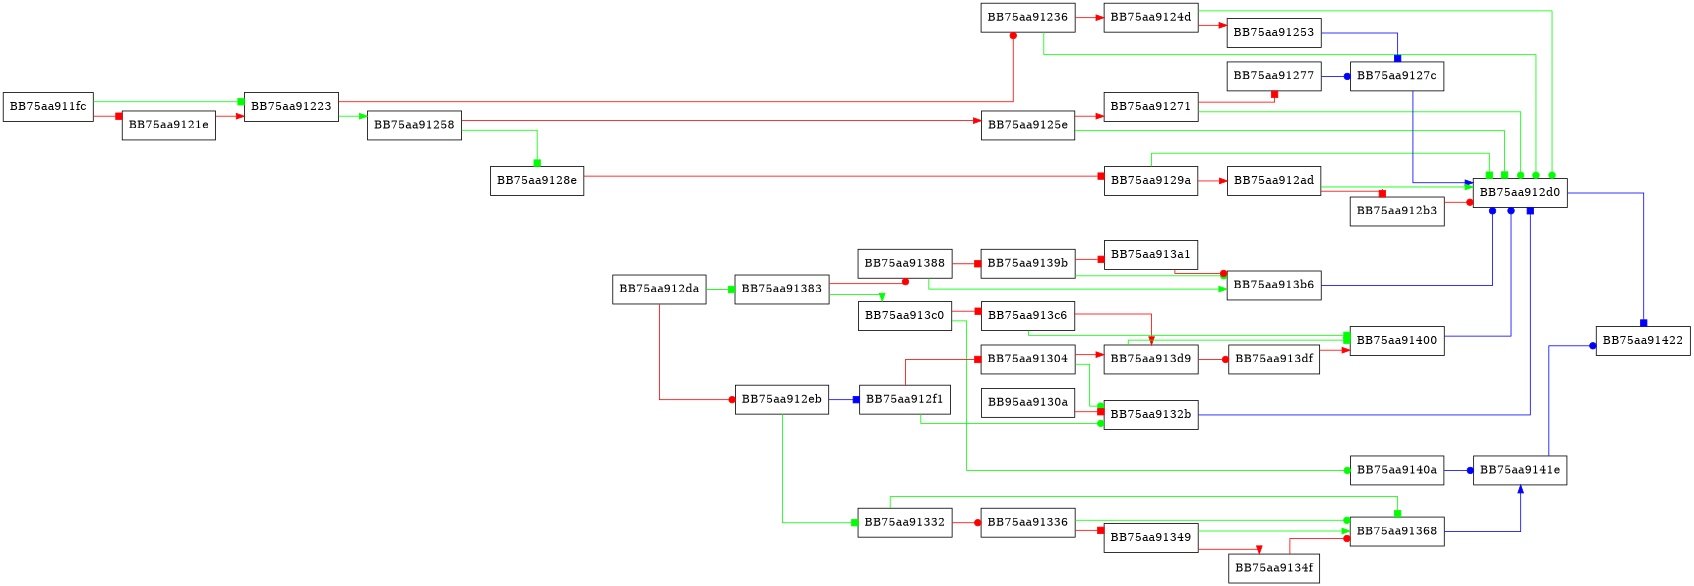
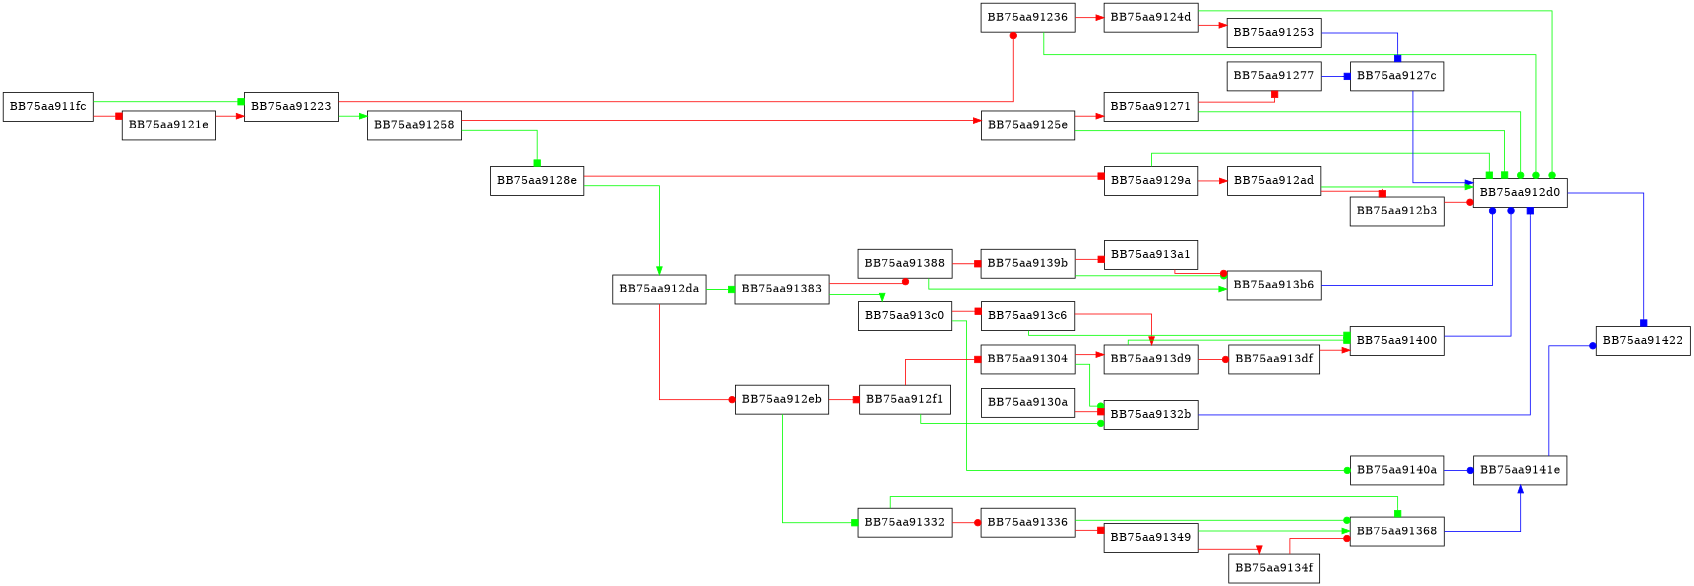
(1333, 76) -> (1333, 76)
none -> (659, 189)
(840, 400) -> (840, 400)
(1028, 403) -> (1028, 403)
